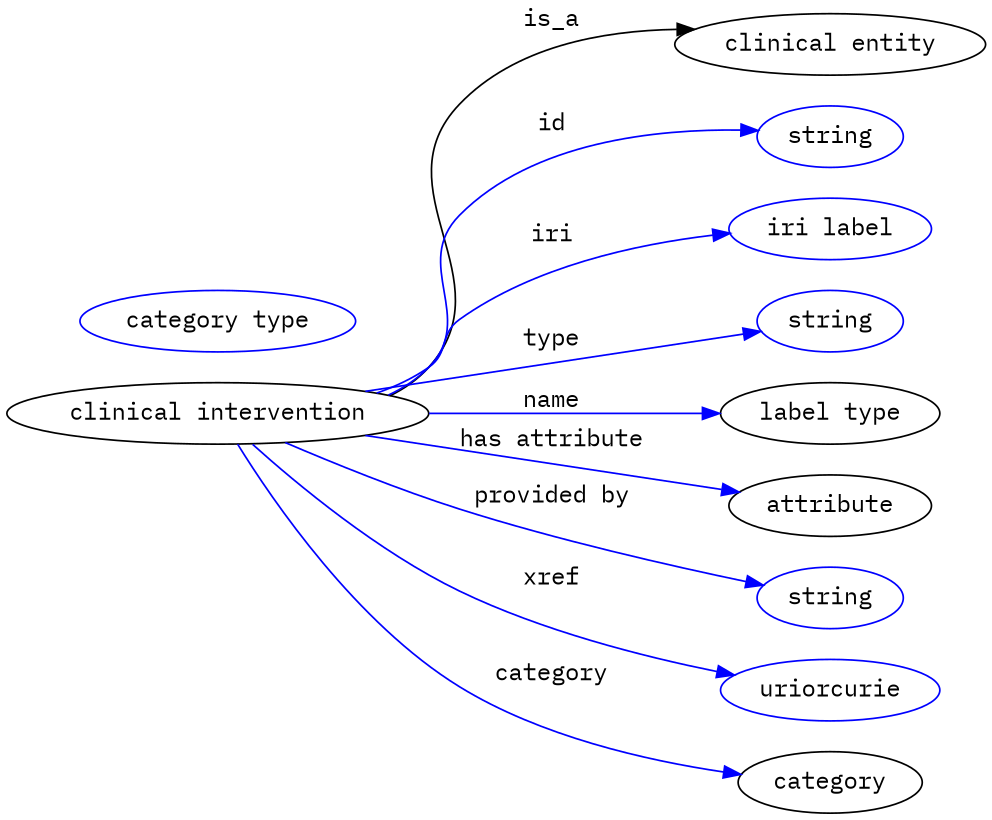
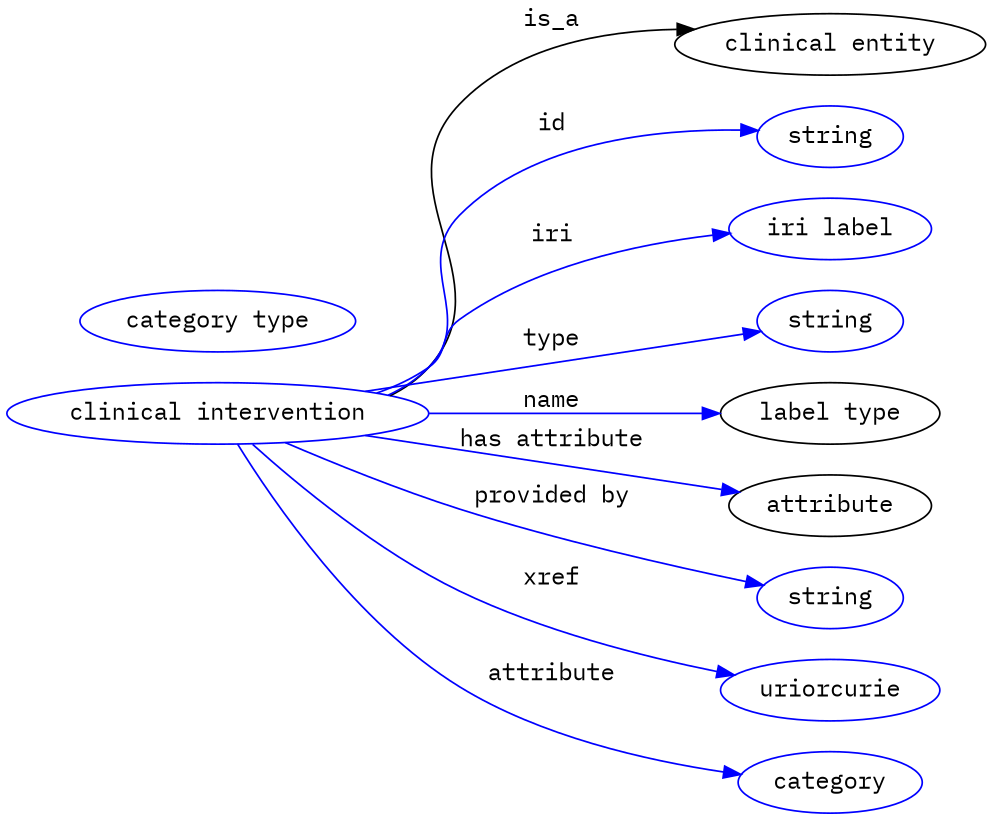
(218, 413) -> (218, 413)
(552, 674) -> (552, 674)
(830, 782) -> (830, 782)
